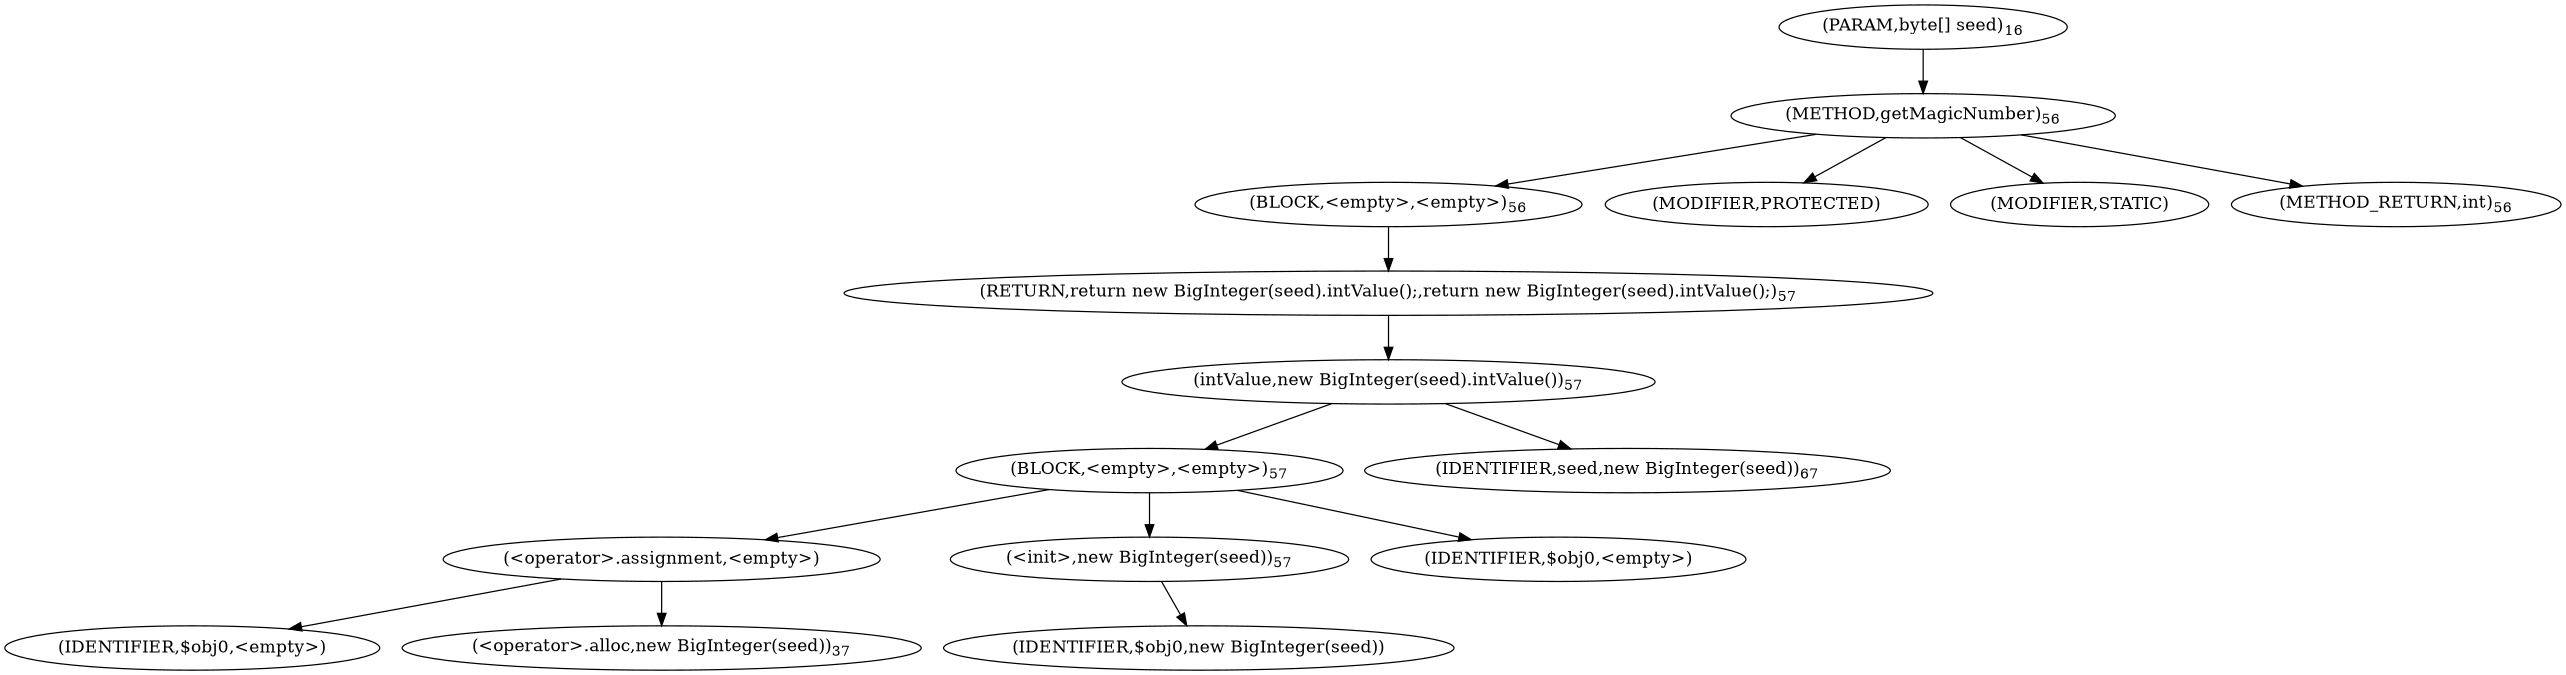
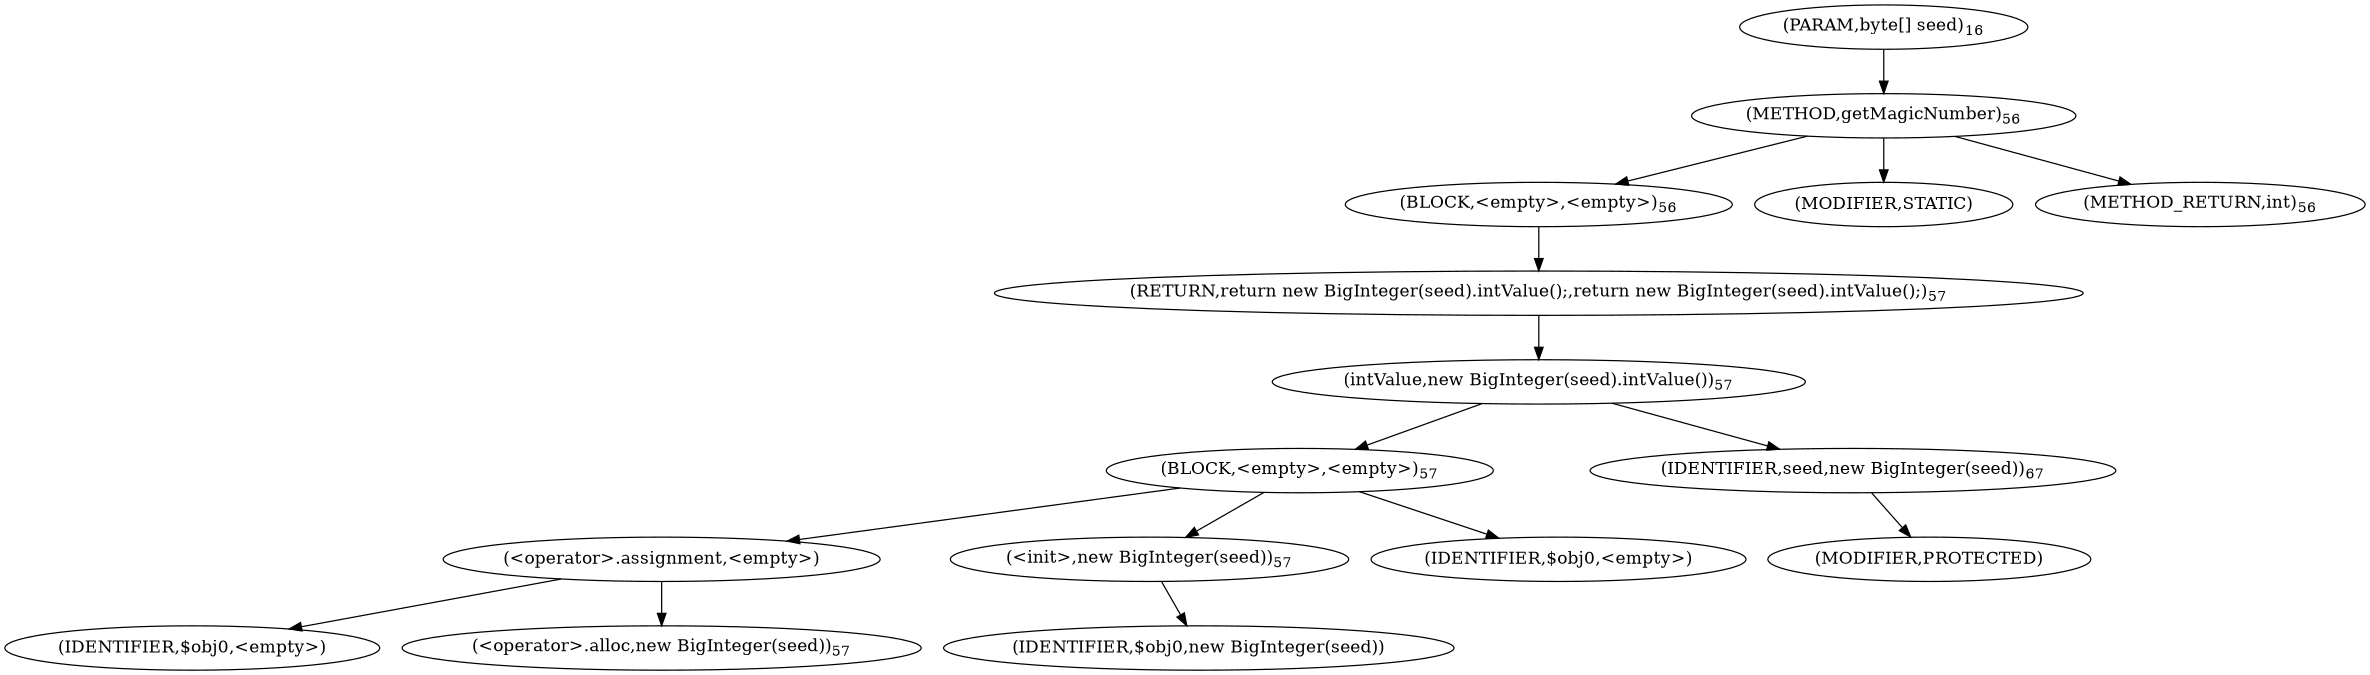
(1850, 157) -> (1887, 510)
(842, 646) -> (842, 646)
